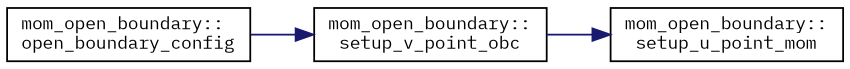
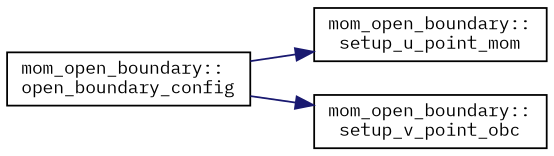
(570, 35) -> (273, 58)
